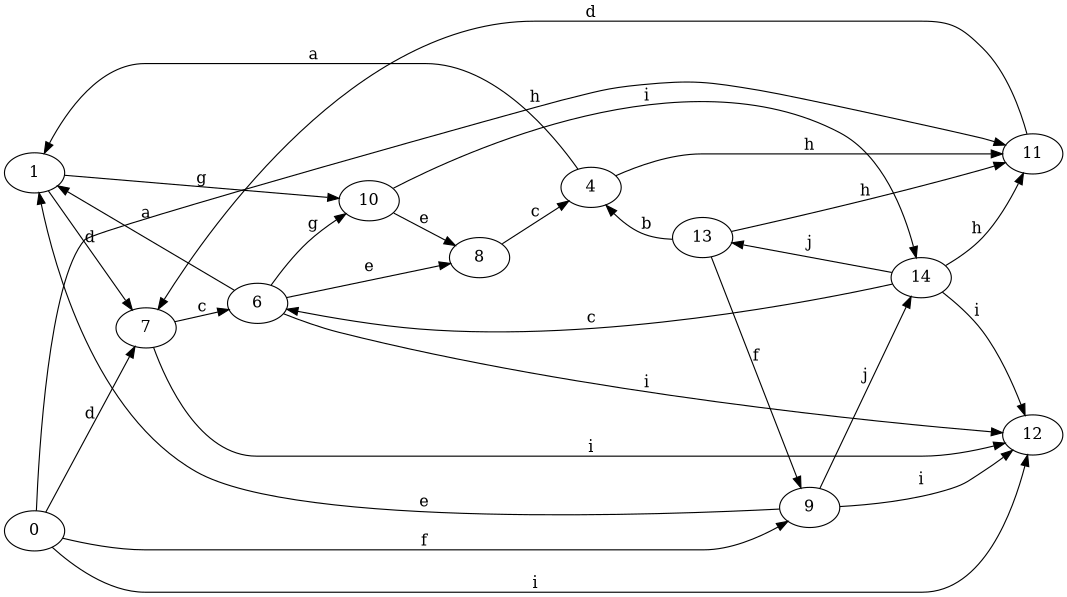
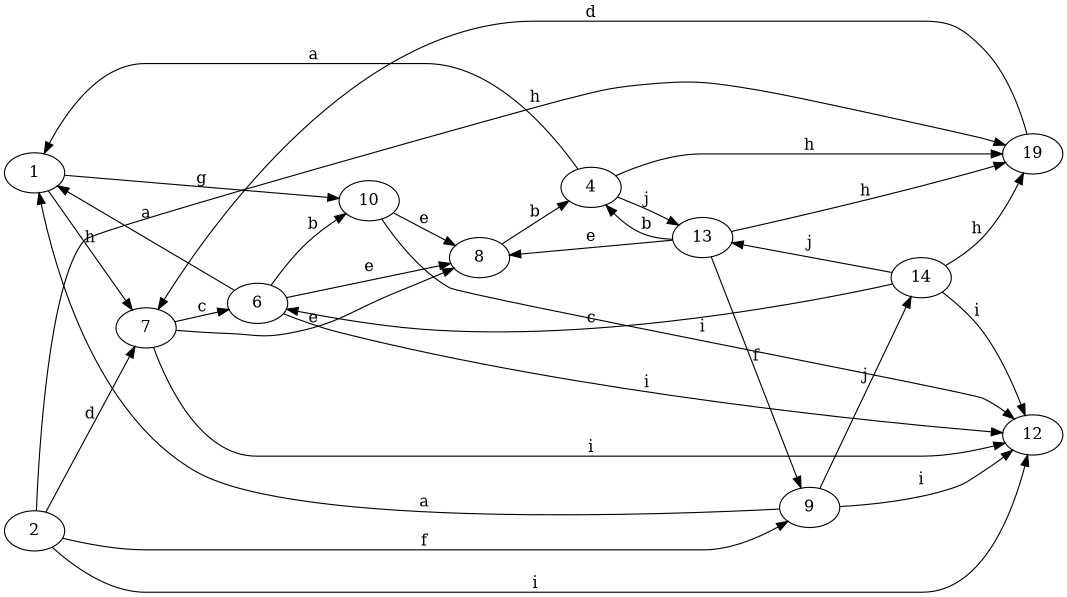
(681, 103) -> (681, 337)
(1033, 154) -> (1033, 154)
none -> (643, 208)
(535, 212) -> (535, 212)
(313, 225) -> (313, 225)
(90, 238) -> (90, 238)
none -> (597, 247)
none -> (301, 331)
(424, 502) -> (424, 502)
(35, 531) -> (35, 531)
